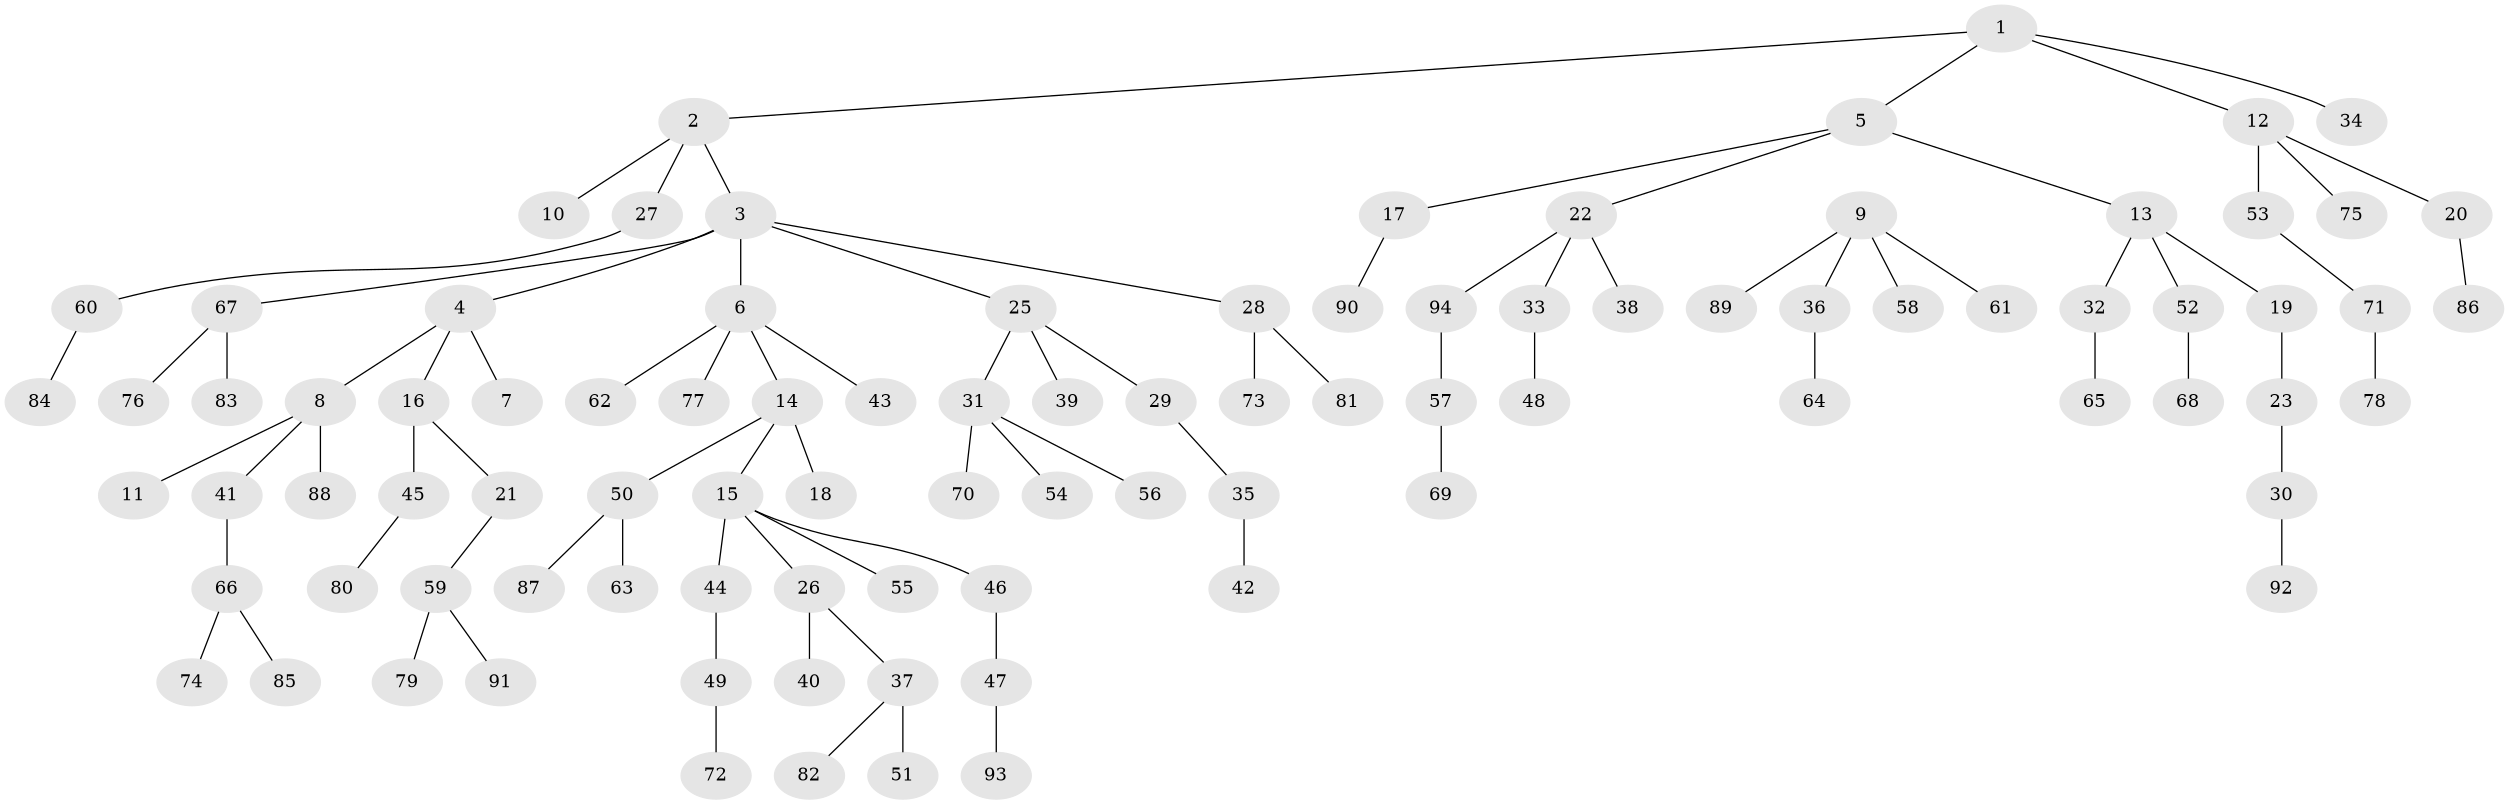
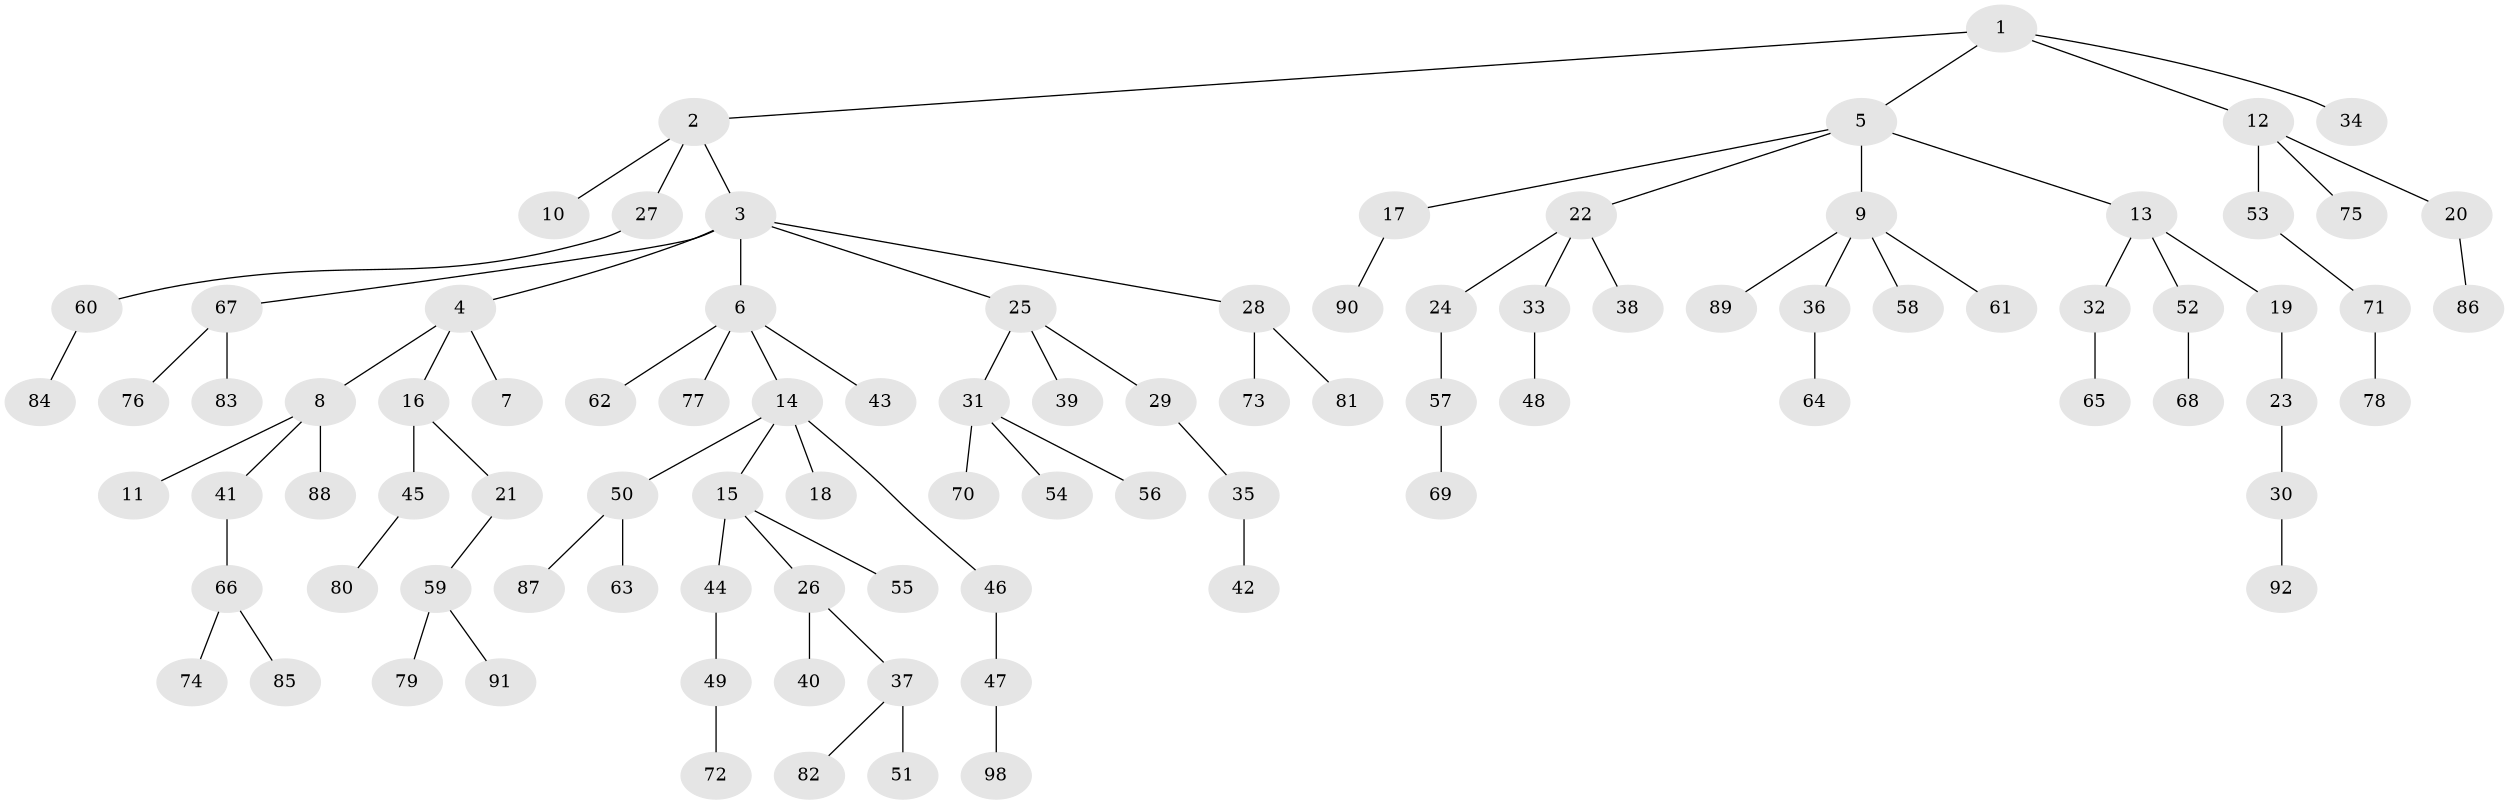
none -> (1862, 169)
(1441, 309) -> (1441, 309)
(862, 542) -> (892, 495)
(996, 776) -> (996, 776)
